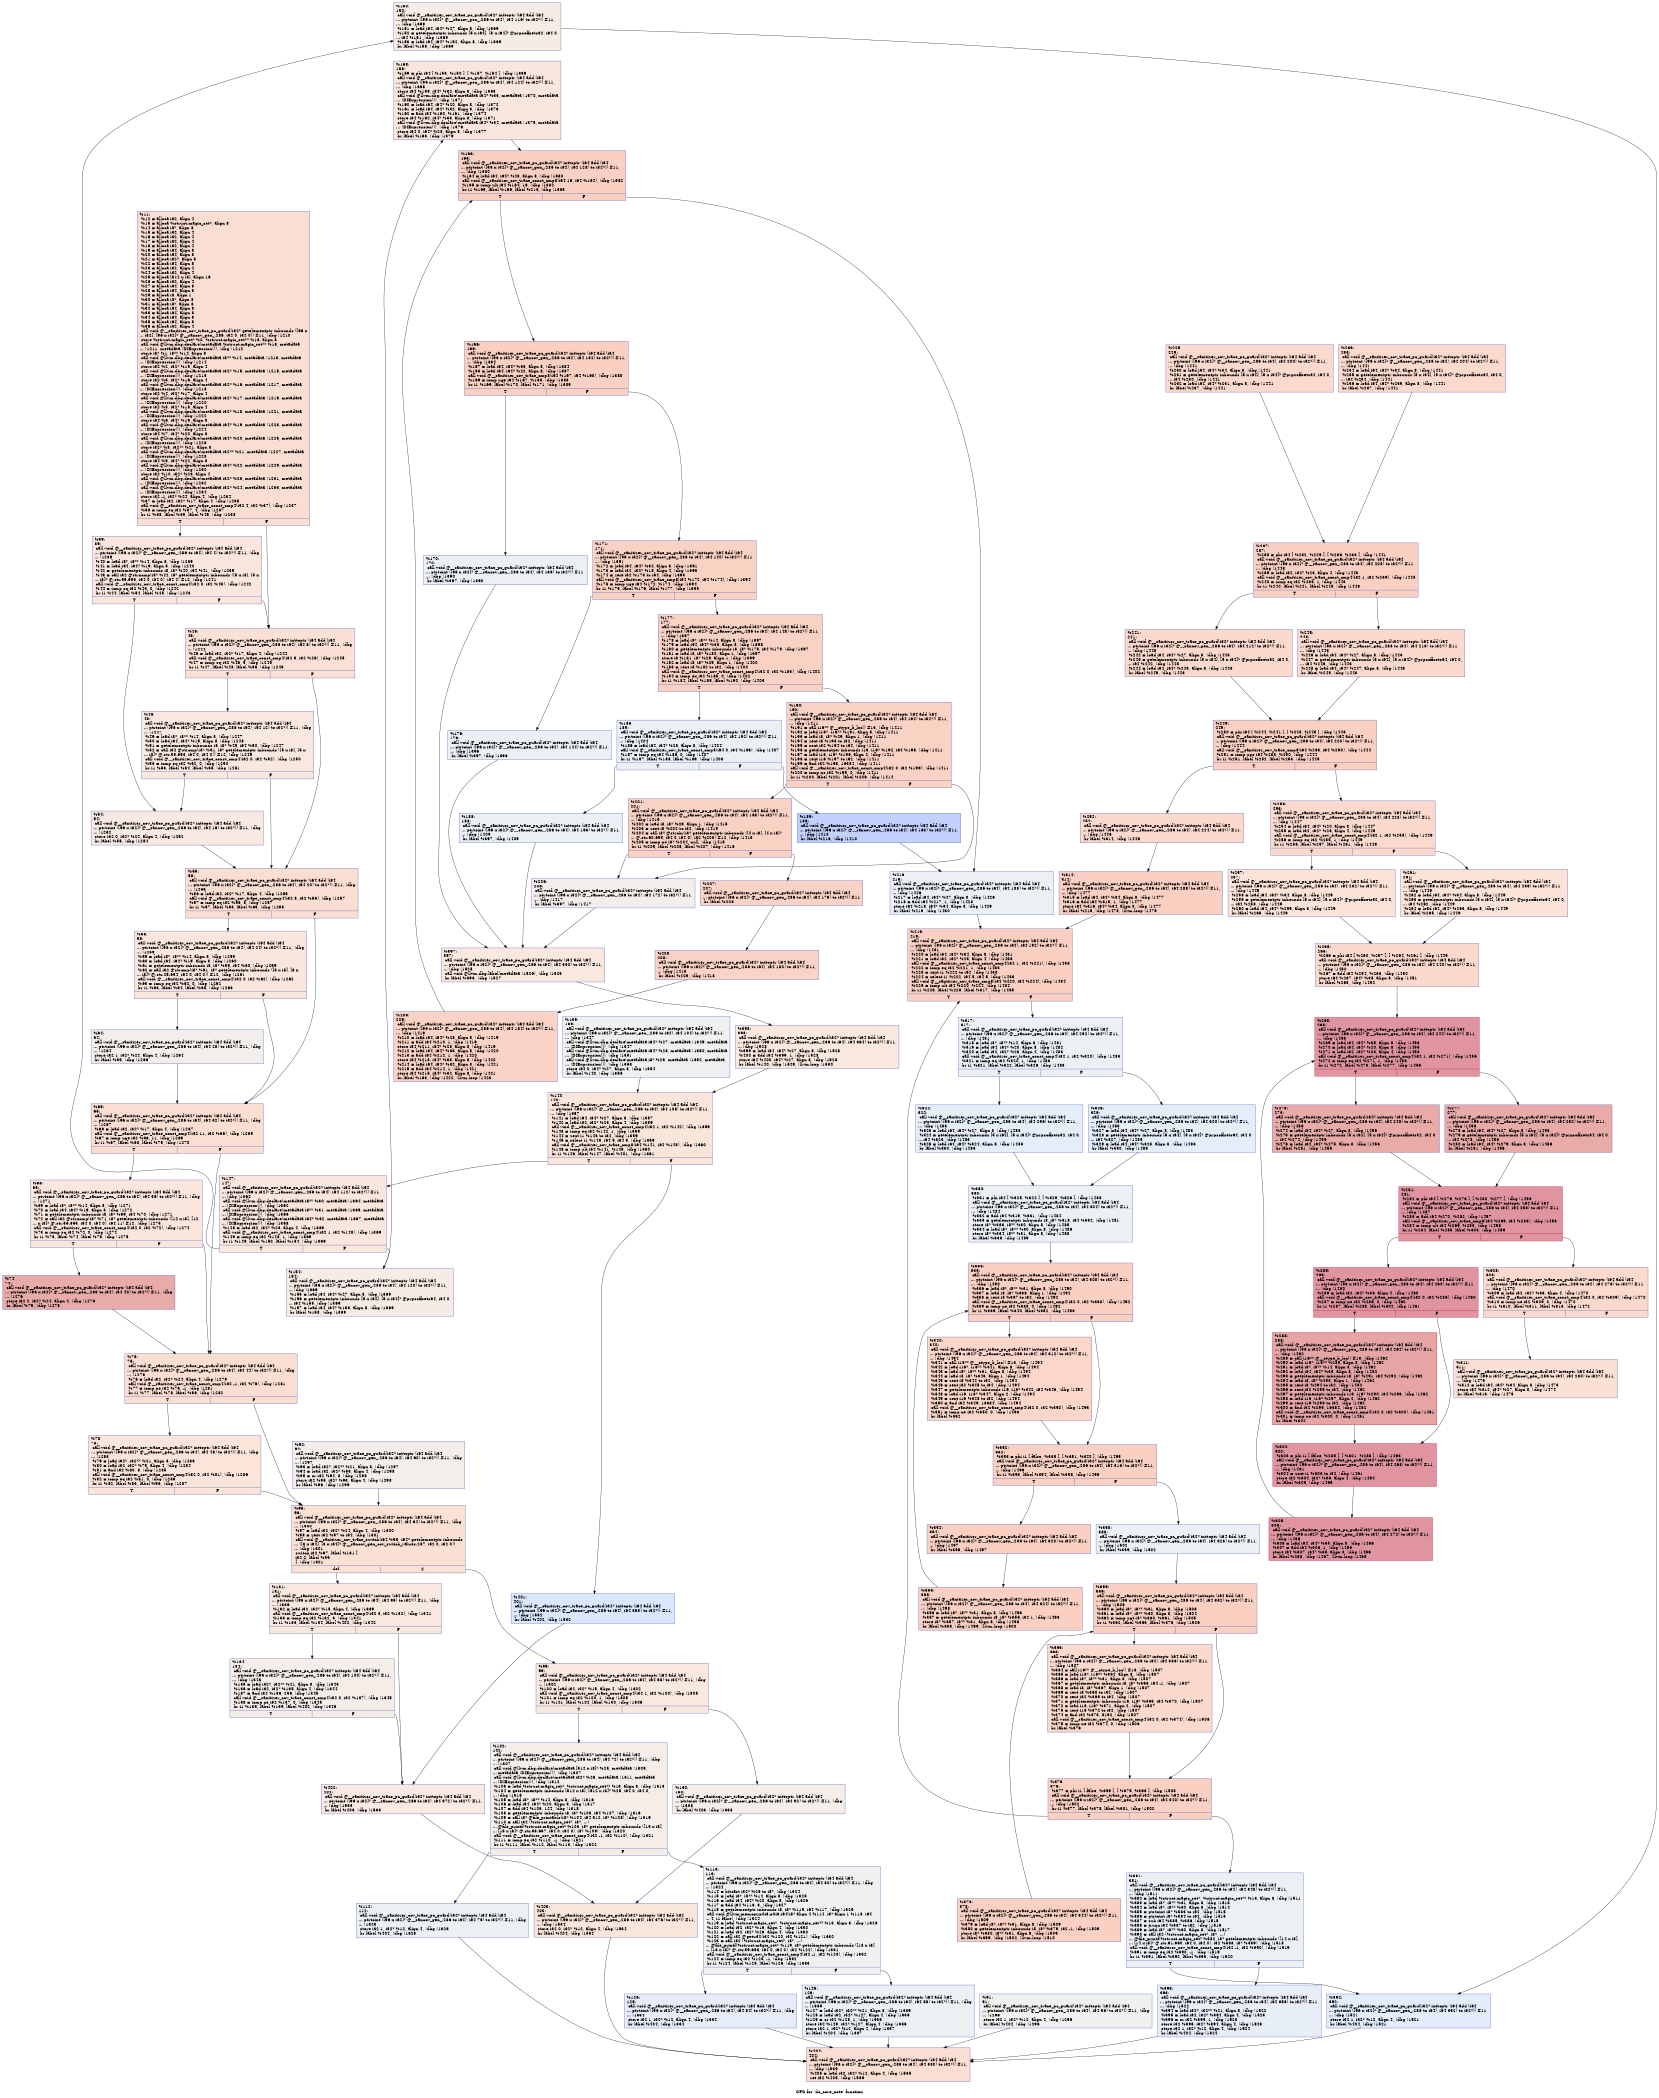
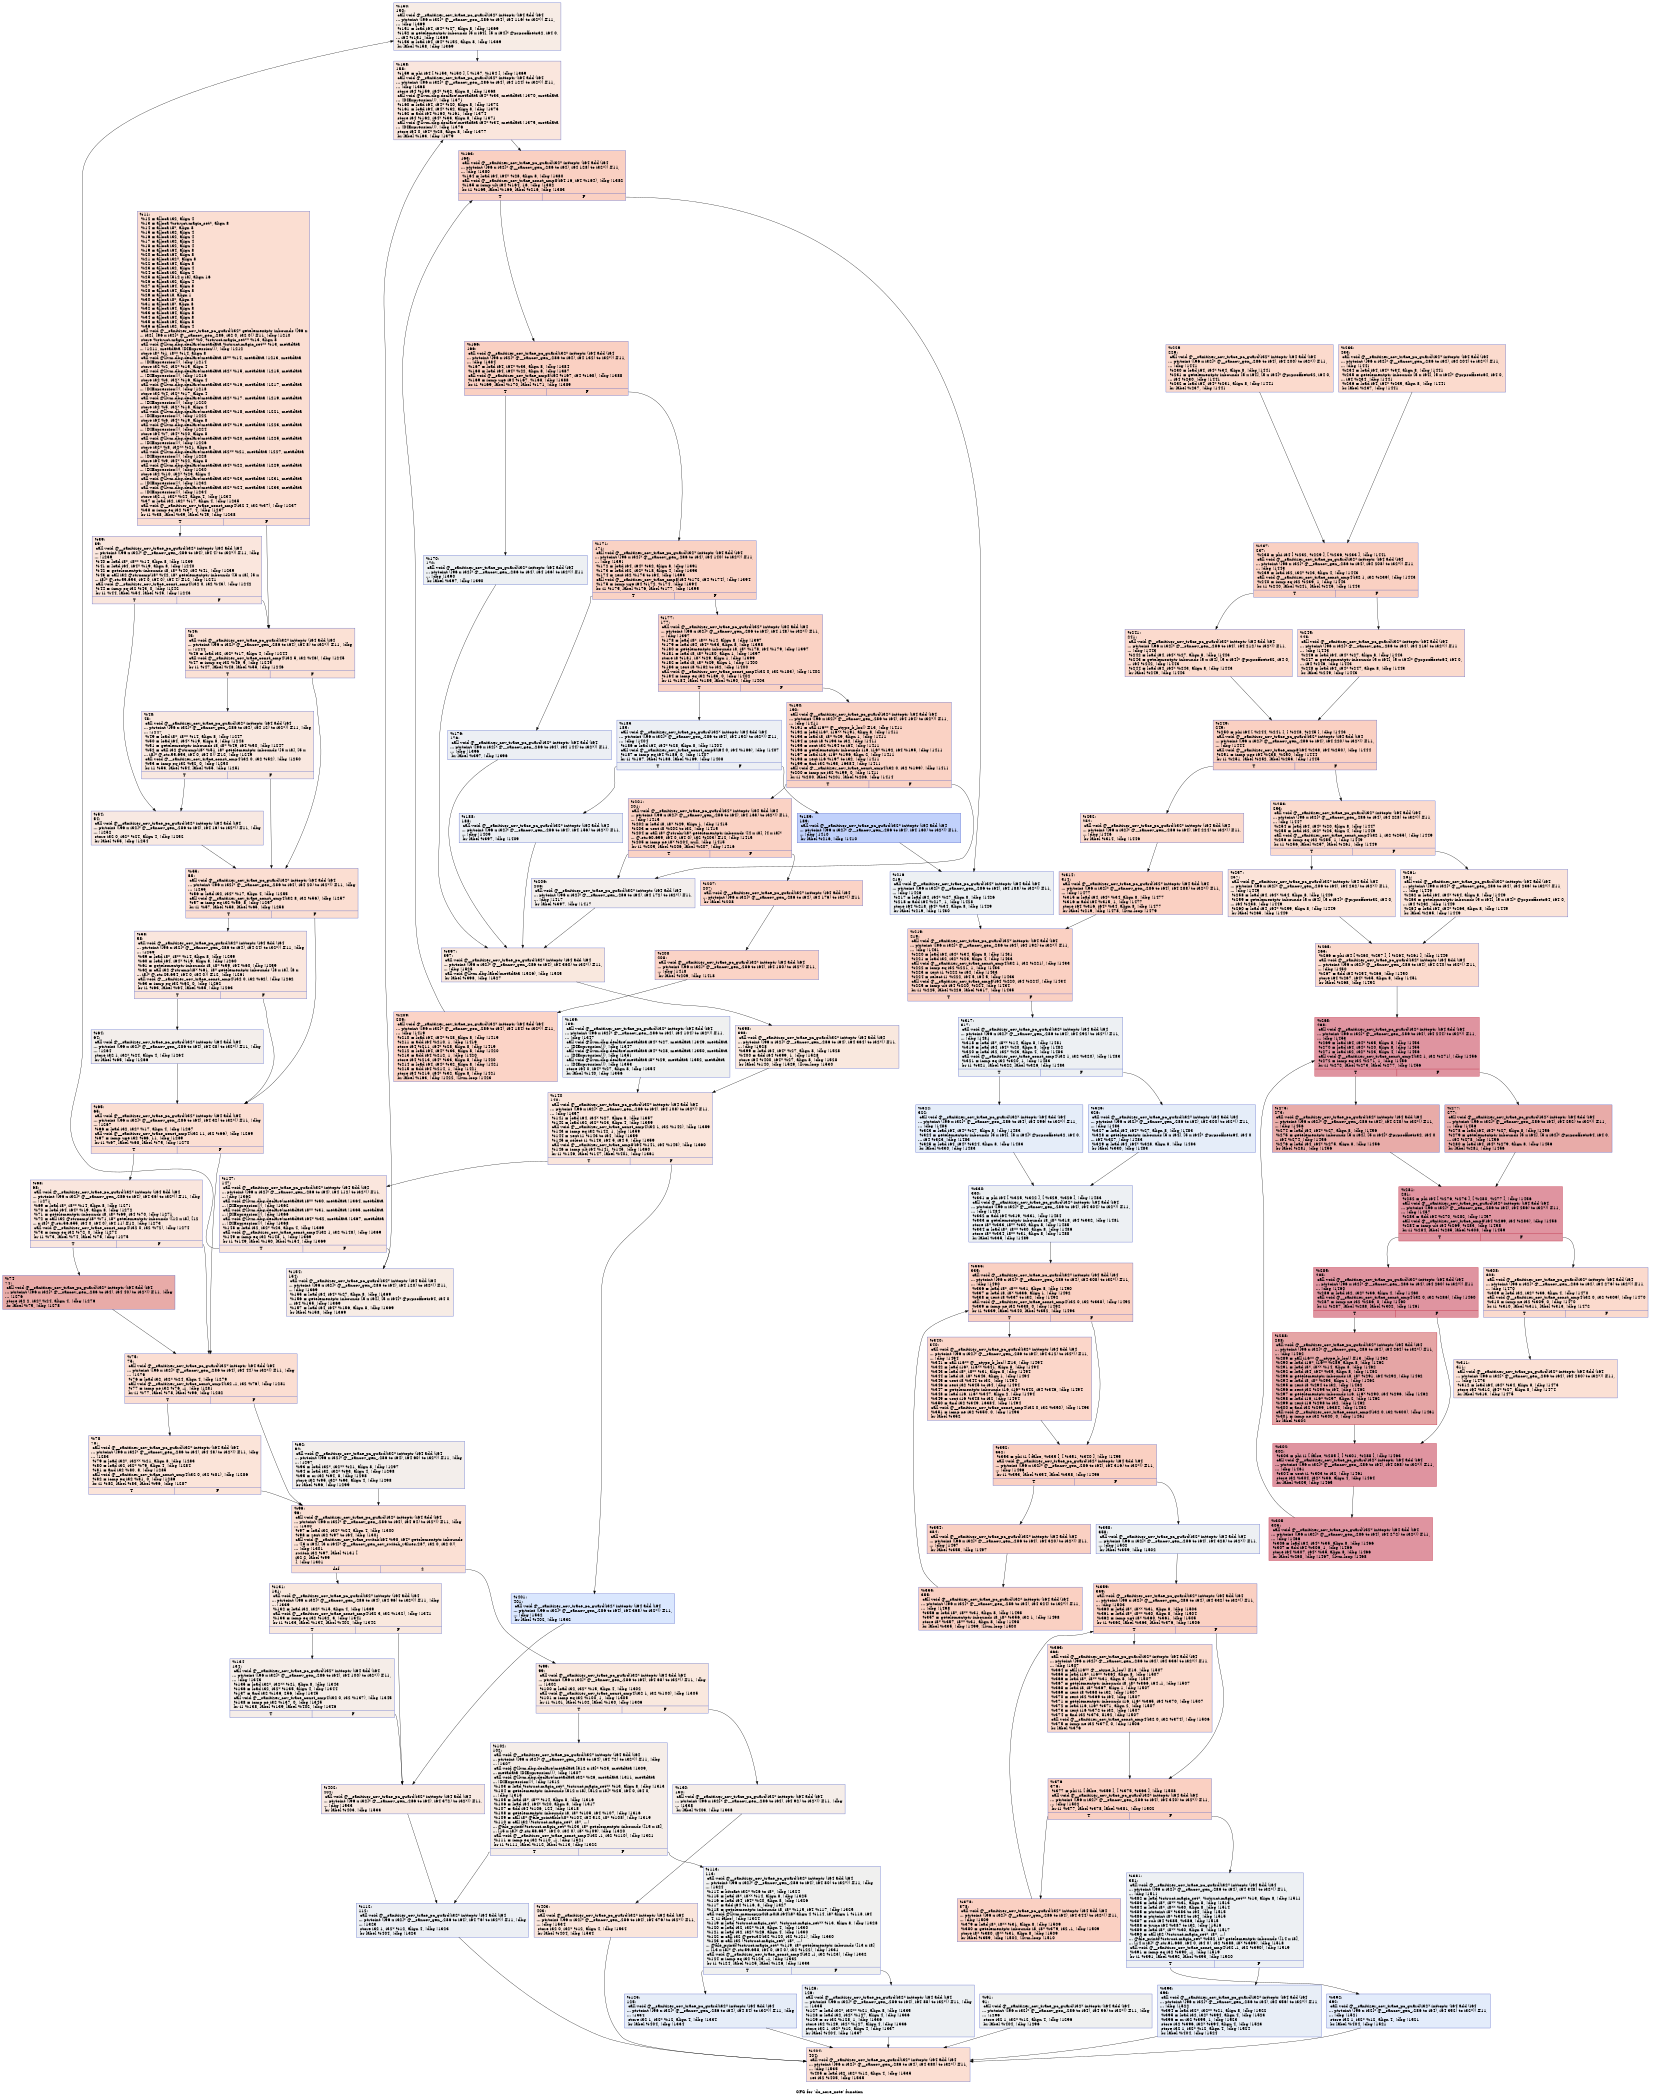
(1657, 573) -> (477, 54)
(907, 1457) -> (1044, 1856)
(505, 1860) -> (422, 1857)
